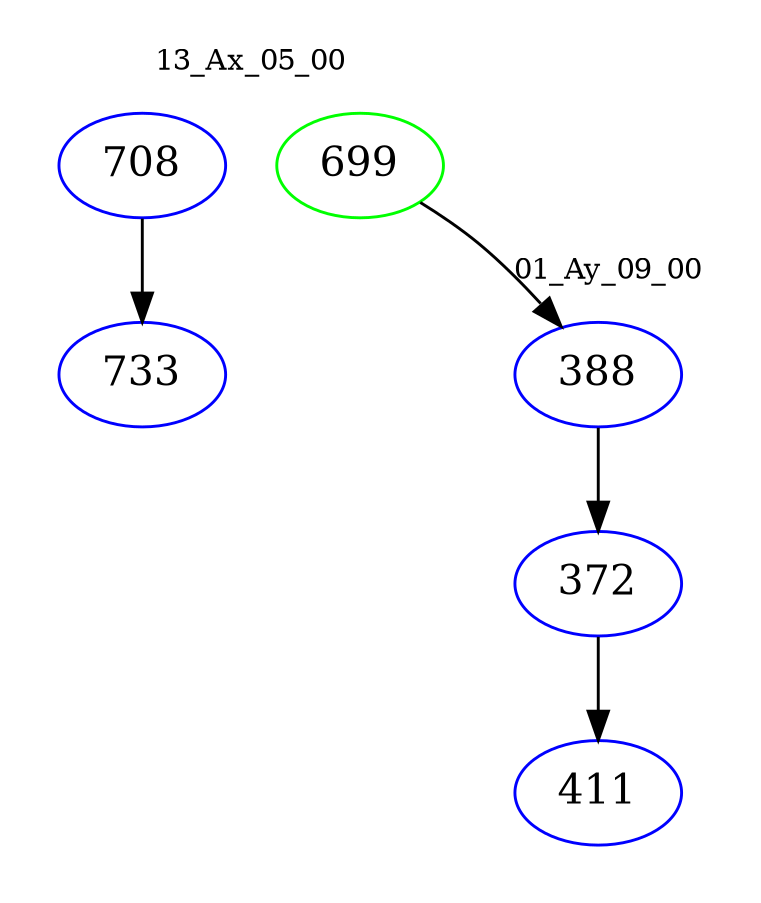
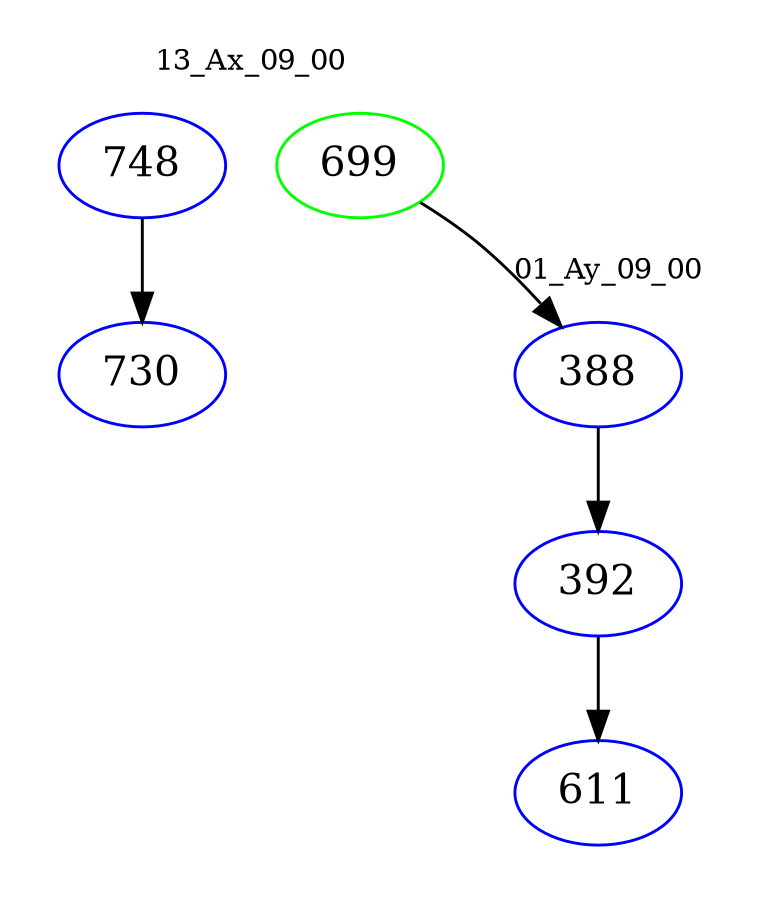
(251, 62) -> (251, 62)
(142, 166) -> (142, 166)
(142, 375) -> (142, 375)
(598, 584) -> (598, 584)
(598, 793) -> (598, 793)
